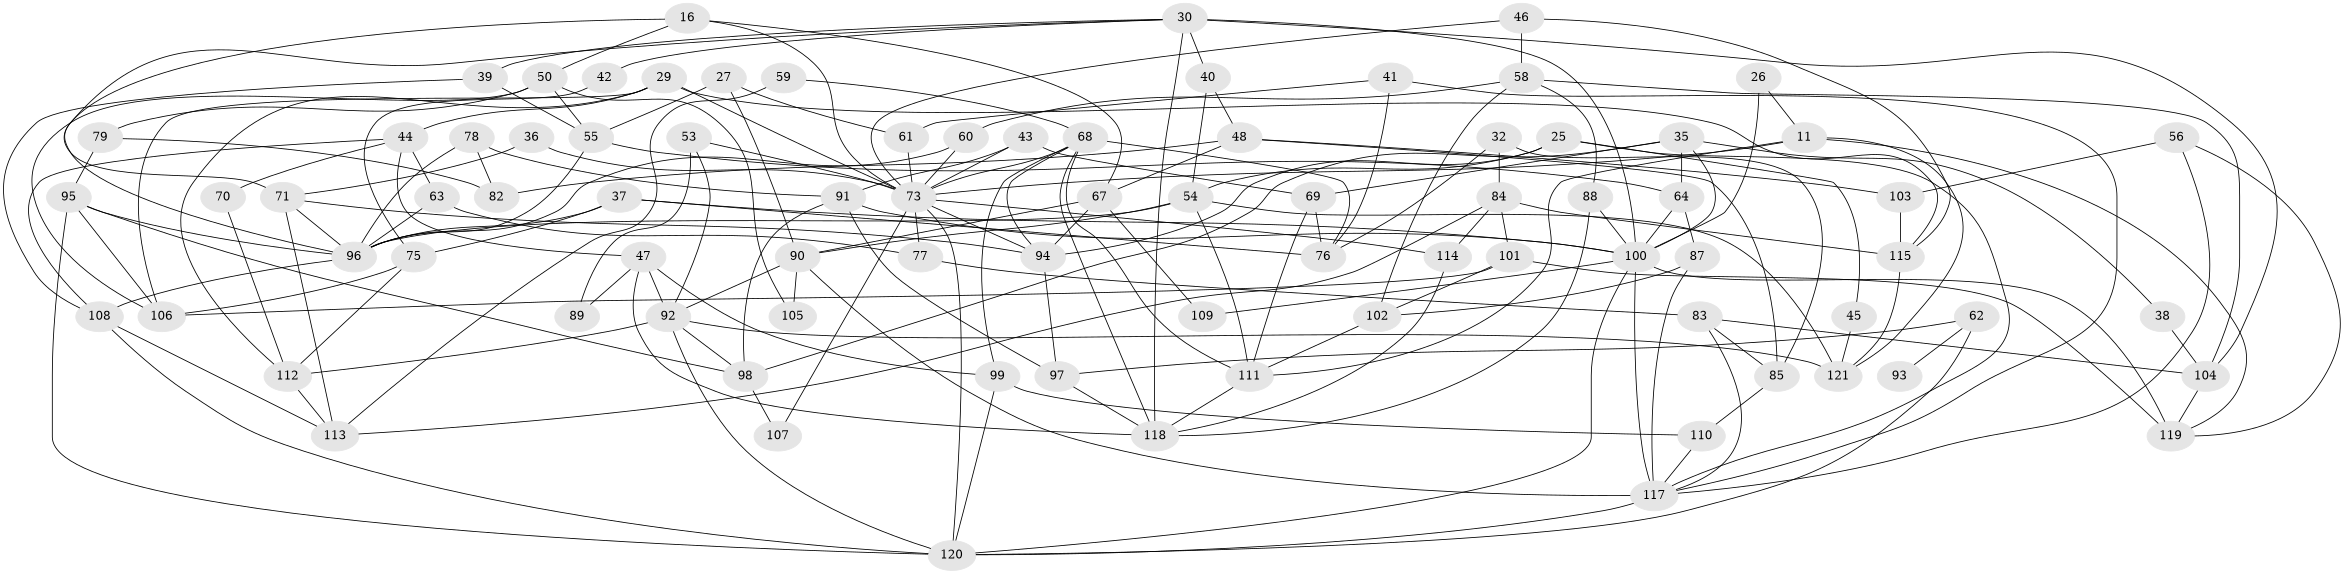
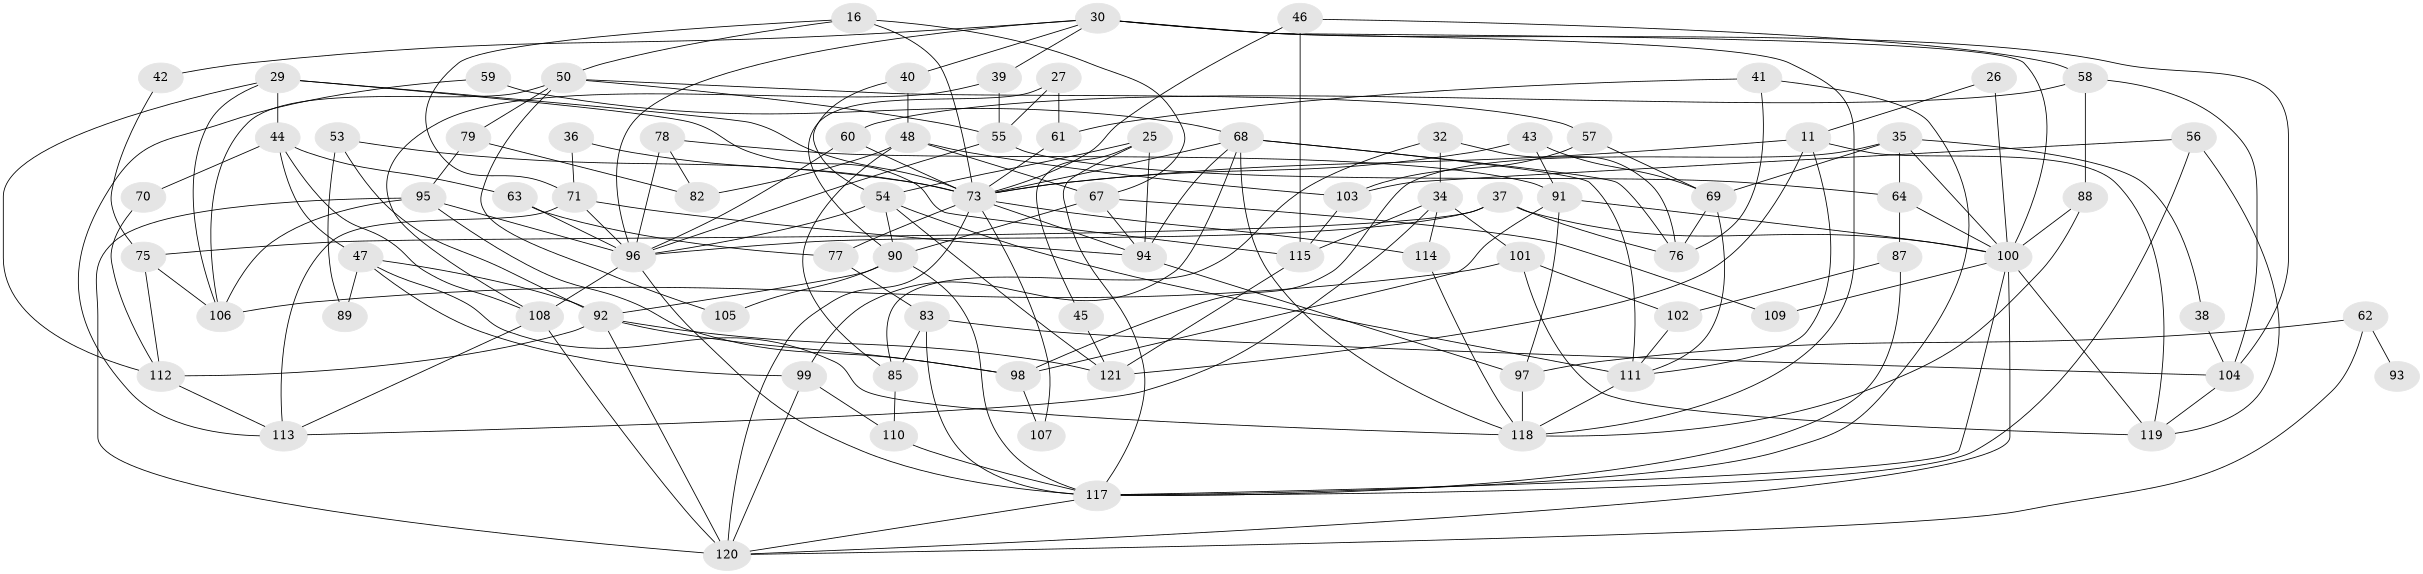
none -> (1590, 138)
(1430, 186) -> none
(1499, 197) -> (1440, 197)
none -> (830, 437)
